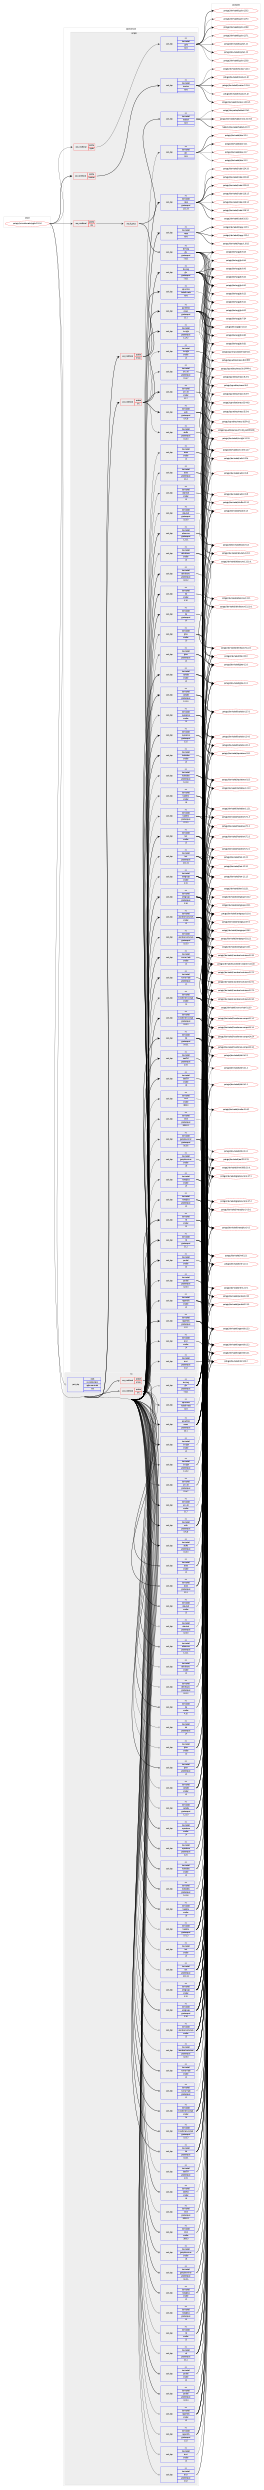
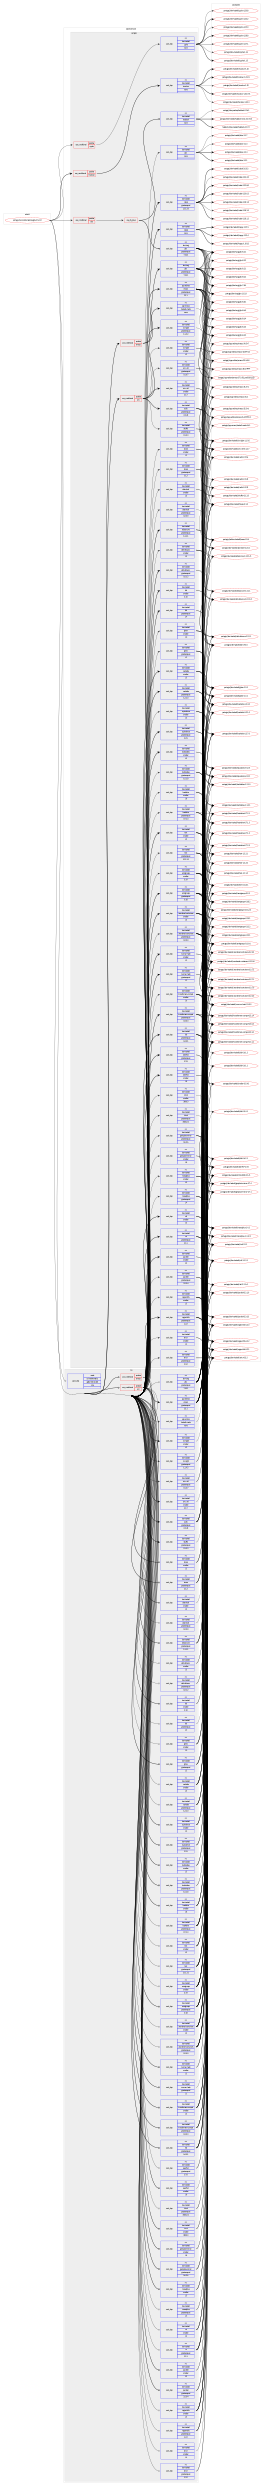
(236, 335) -> none
